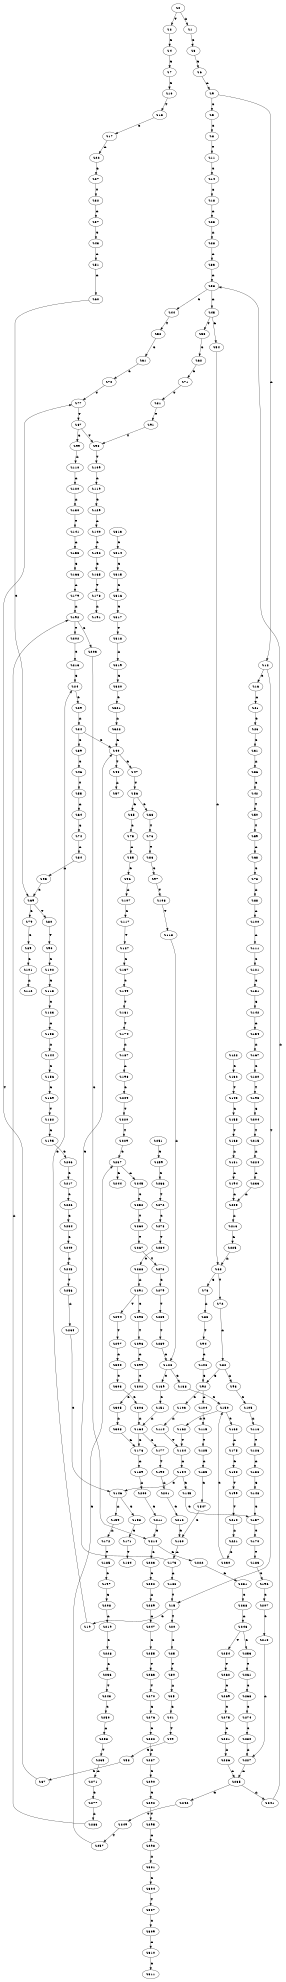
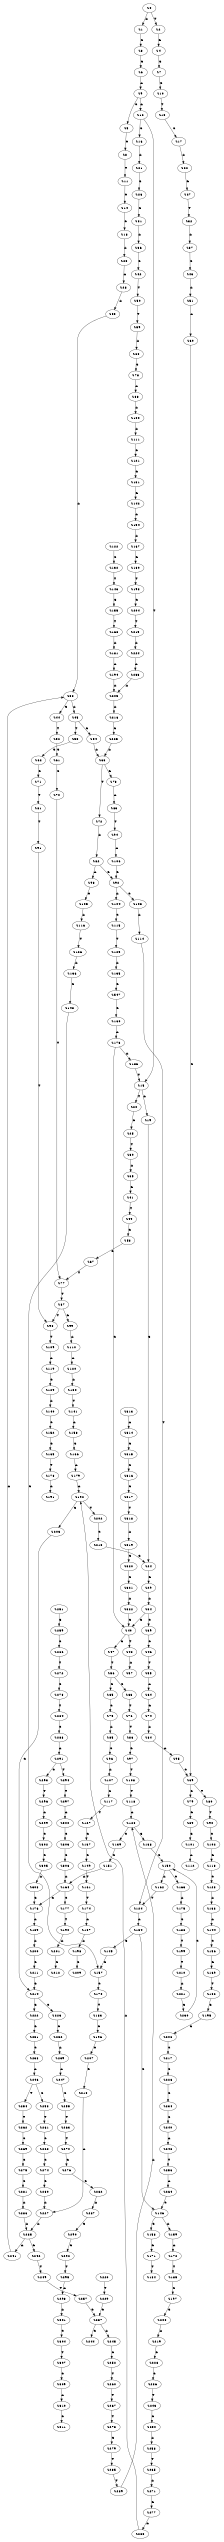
(119, 542) -> (130, 1422)
(124, 1108) -> none
(179, 1529) -> none
(163, 1616) -> (145, 1096)
